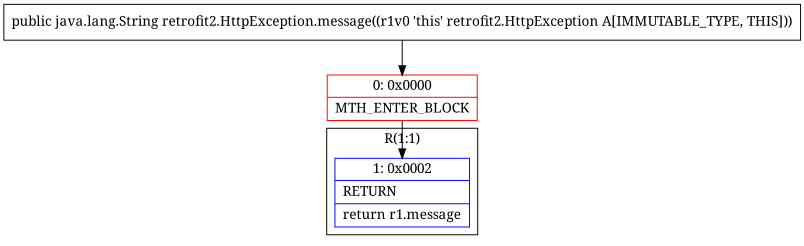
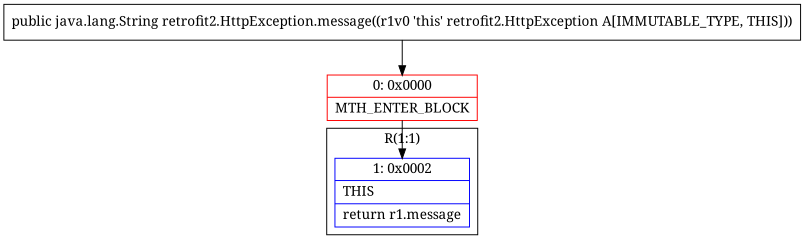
(370, 192) -> (359, 192)
